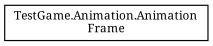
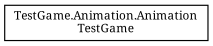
(106, 23) -> (106, 23)
